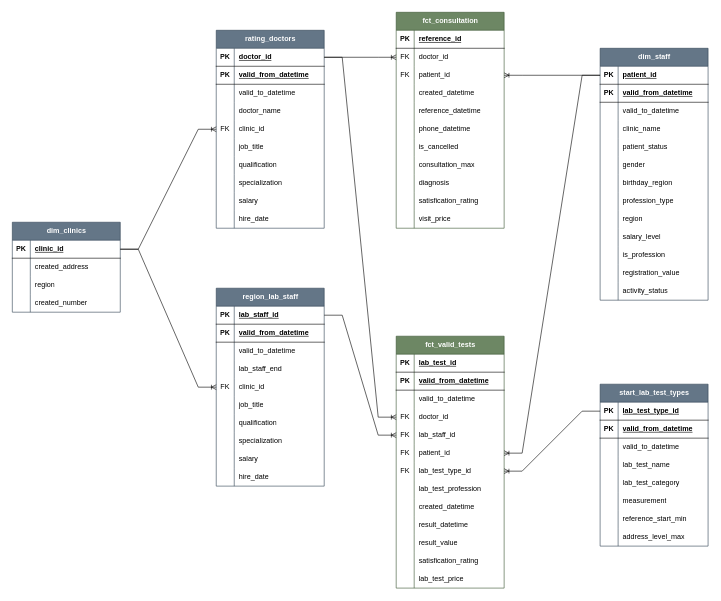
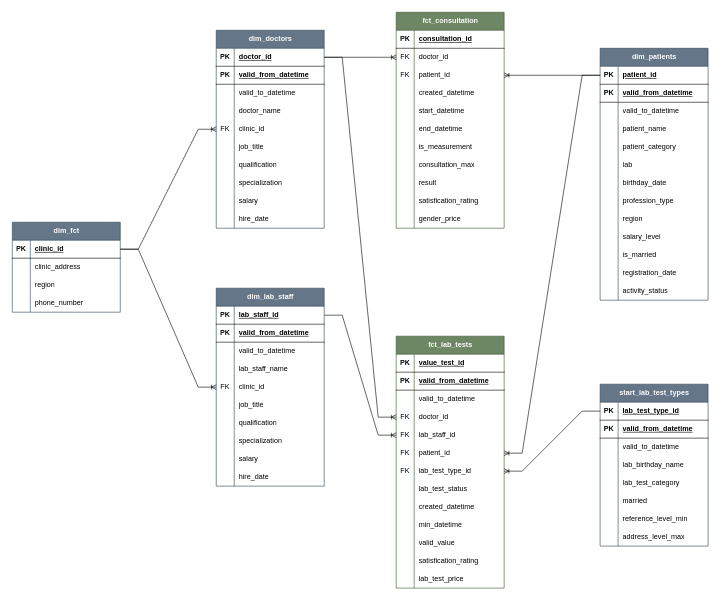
(271, 39) -> (271, 39)
(442, 39) -> (447, 39)
(655, 57) -> (655, 57)
(454, 111) -> (446, 111)
(446, 129) -> (442, 129)
(642, 129) -> (646, 129)
(440, 147) -> (446, 147)
(650, 147) -> (654, 147)
(635, 165) -> (628, 165)
(435, 183) -> (430, 183)
(651, 183) -> (648, 183)
(438, 219) -> (442, 219)
(67, 231) -> (67, 231)
(647, 255) -> (641, 255)
(65, 267) -> (61, 267)
(657, 273) -> (656, 273)
(271, 297) -> (271, 297)
(63, 303) -> (59, 303)
(451, 345) -> (451, 345)
(439, 363) -> (443, 363)
(264, 369) -> (266, 369)
(648, 465) -> (656, 465)
(456, 489) -> (448, 489)
(645, 501) -> (636, 501)
(660, 519) -> (659, 519)
(447, 525) -> (441, 525)
(441, 543) -> (438, 543)
